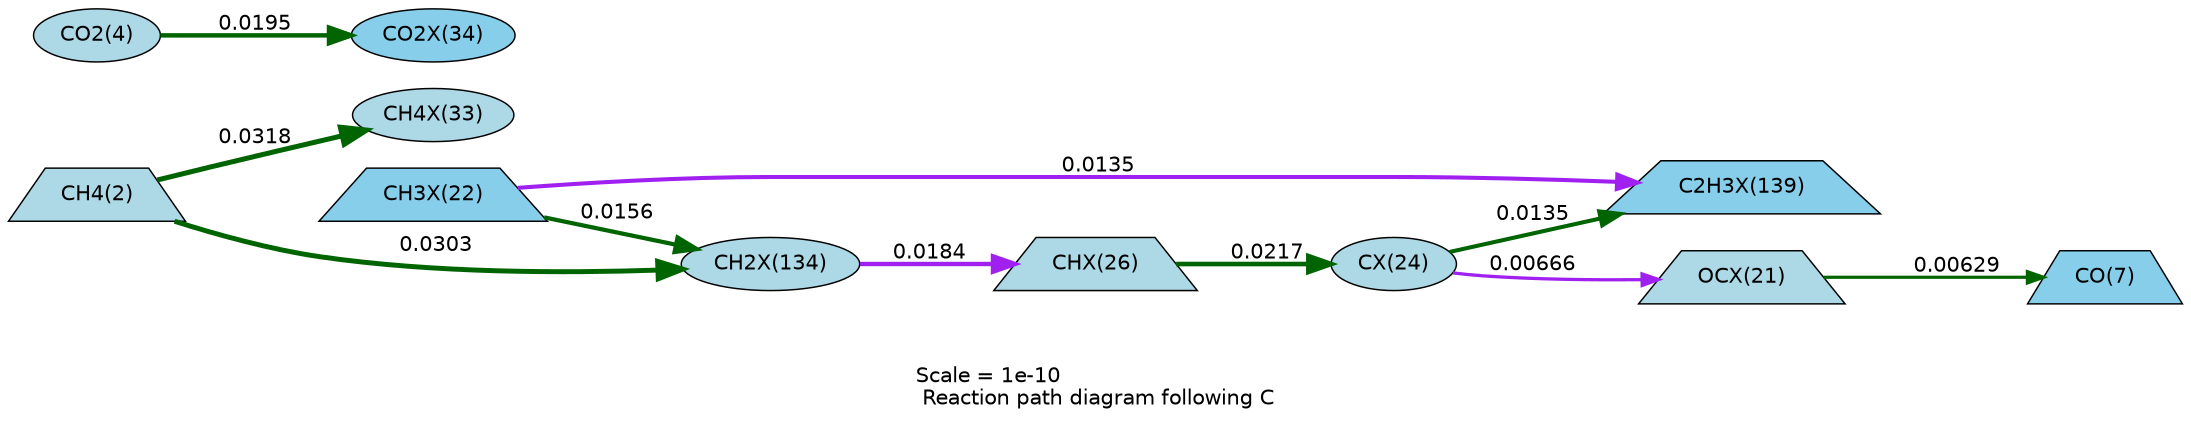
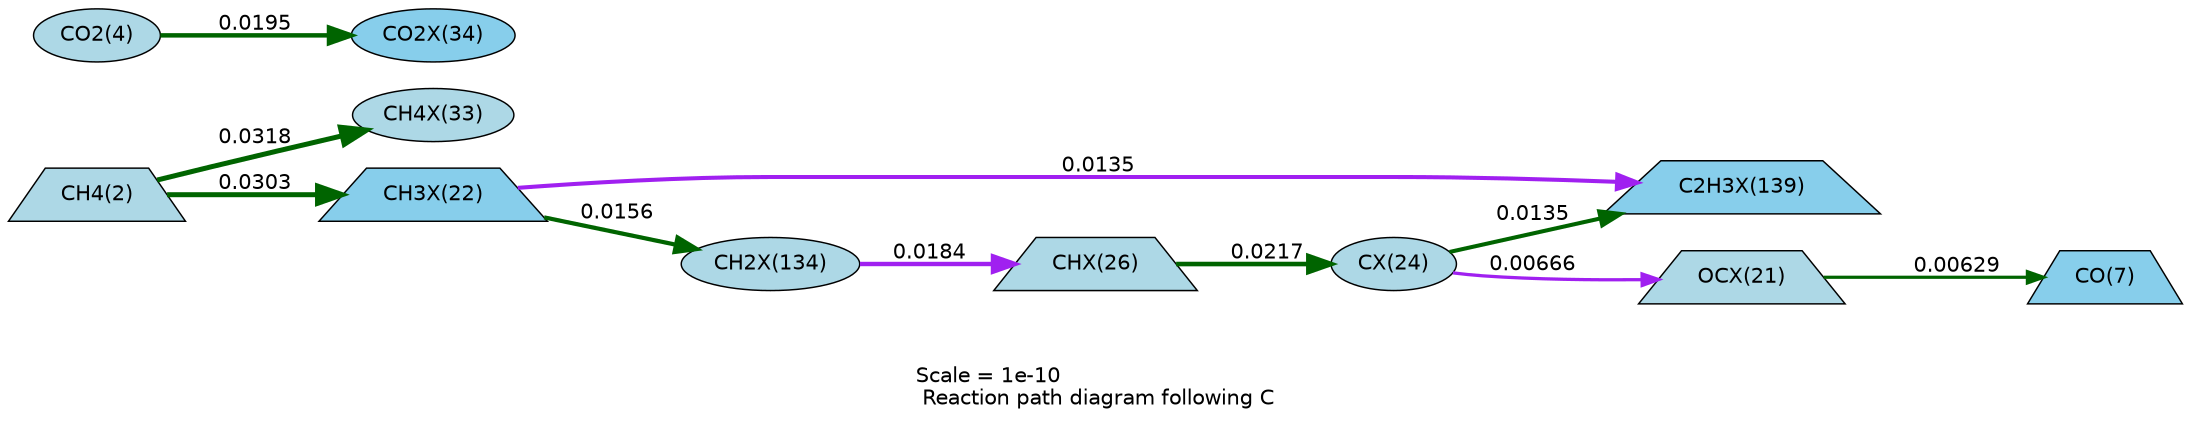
(414, 267) -> (242, 195)
